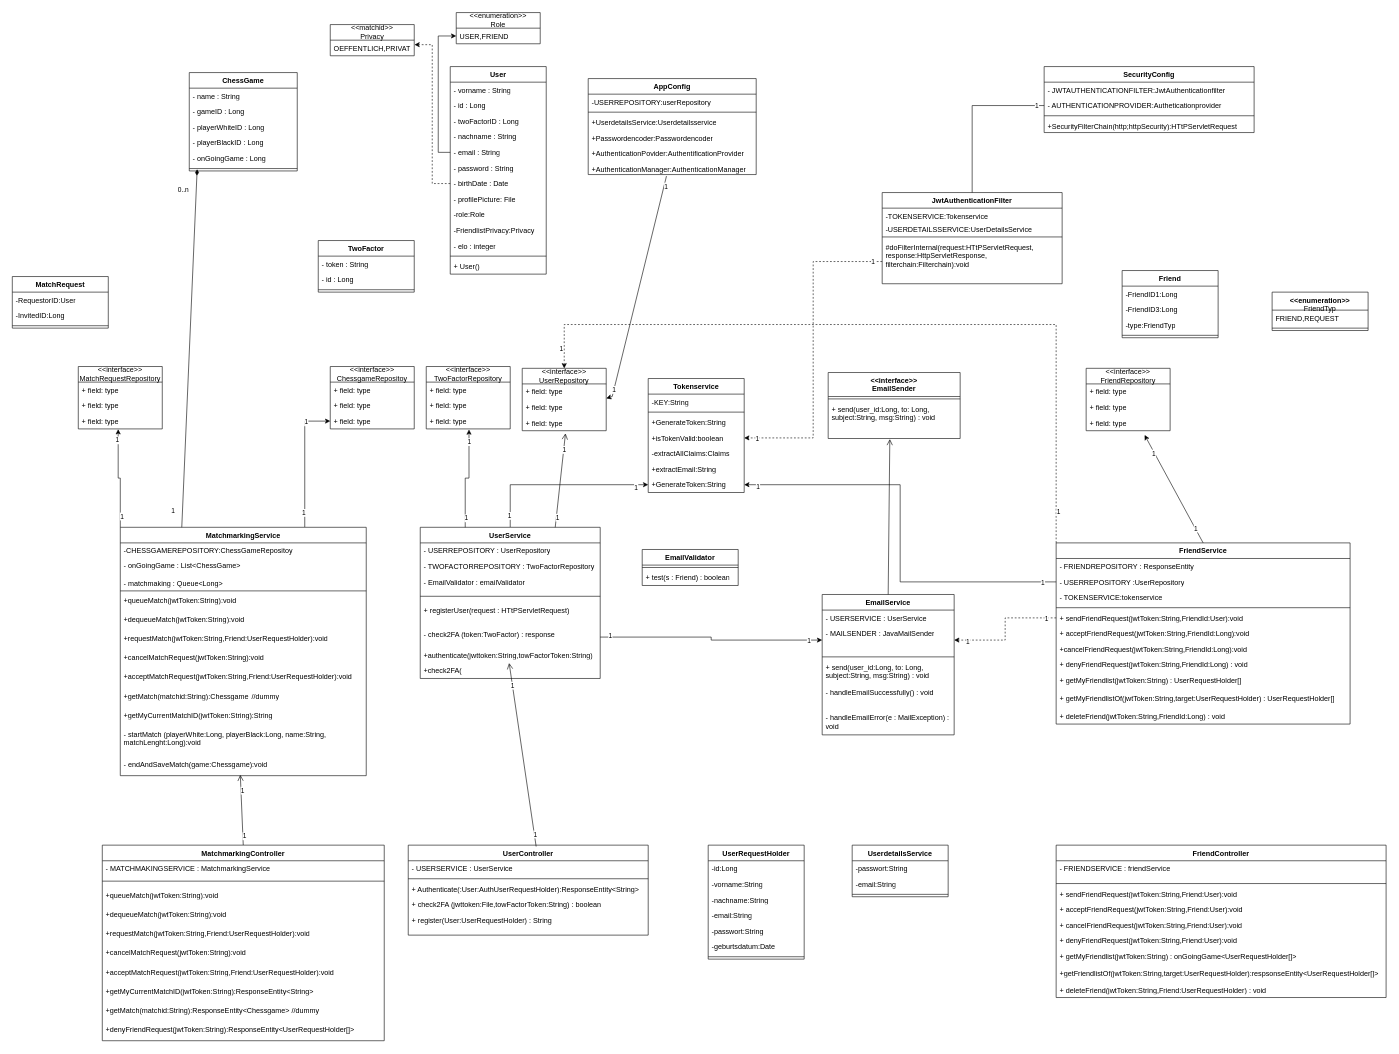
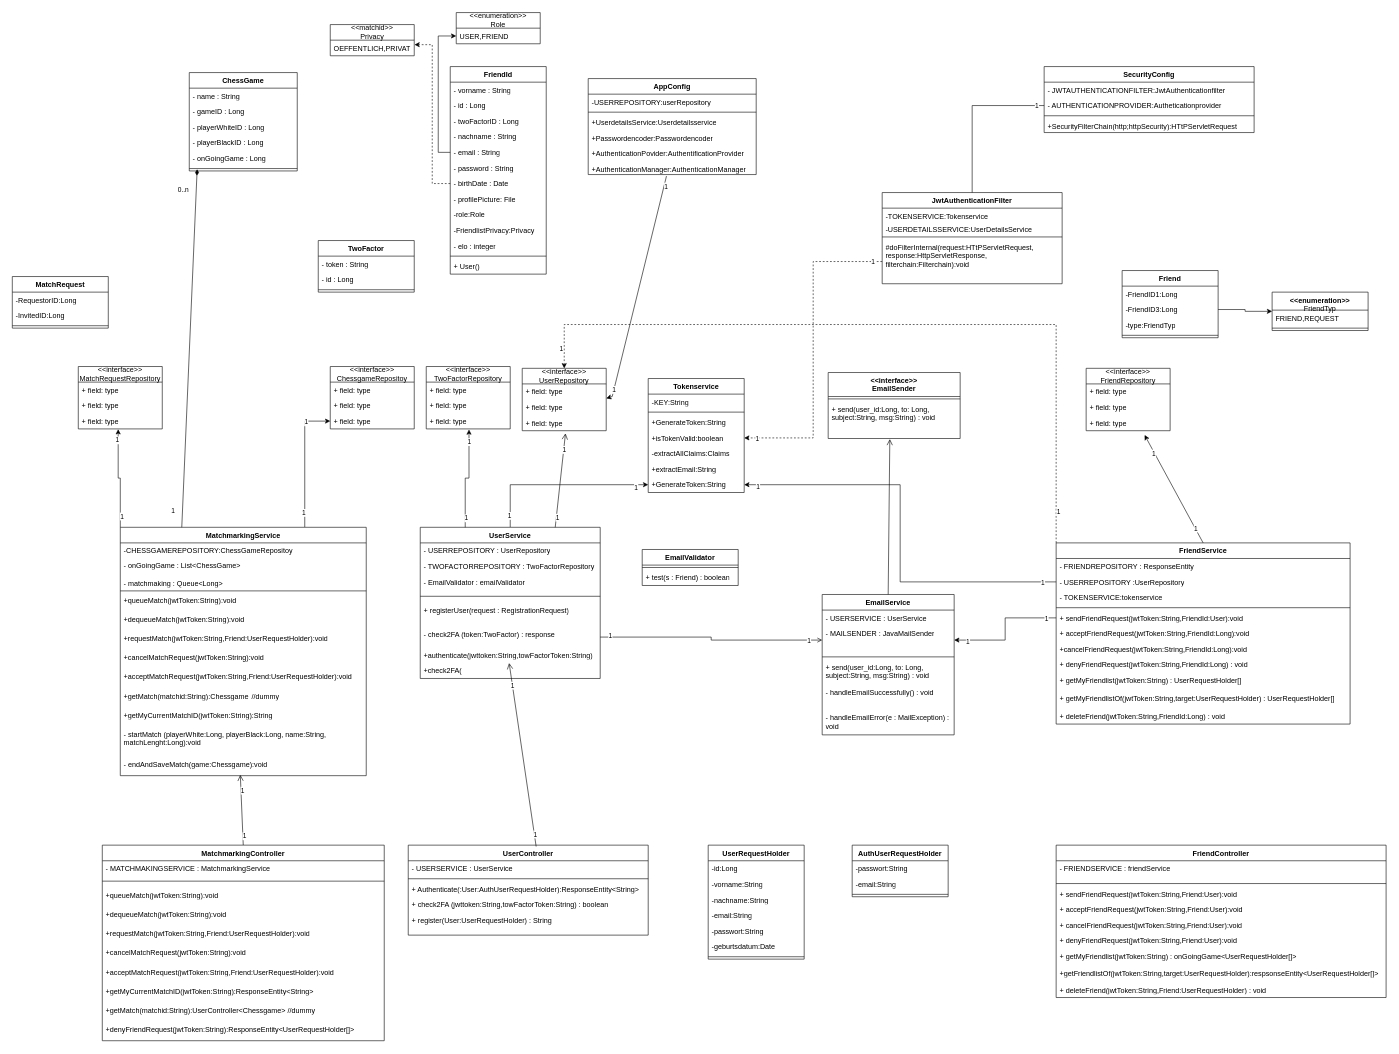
(498, 75) -> (498, 75)
(49, 300) -> (49, 300)
none -> (1234, 309)
(507, 611) -> (508, 611)
(1005, 628) -> (1005, 628)
(816, 640) -> (817, 640)
(900, 854) -> (900, 854)
(518, 905) -> (523, 905)
(219, 1011) -> (218, 1011)
